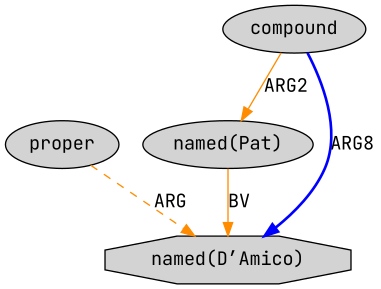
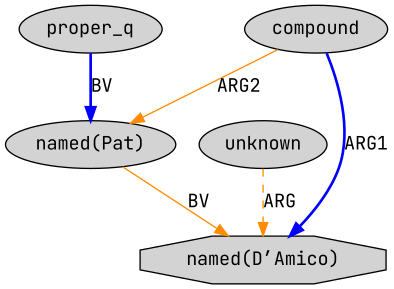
none -> (91, 29)
(62, 145) -> (263, 145)
(353, 145) -> (367, 145)
